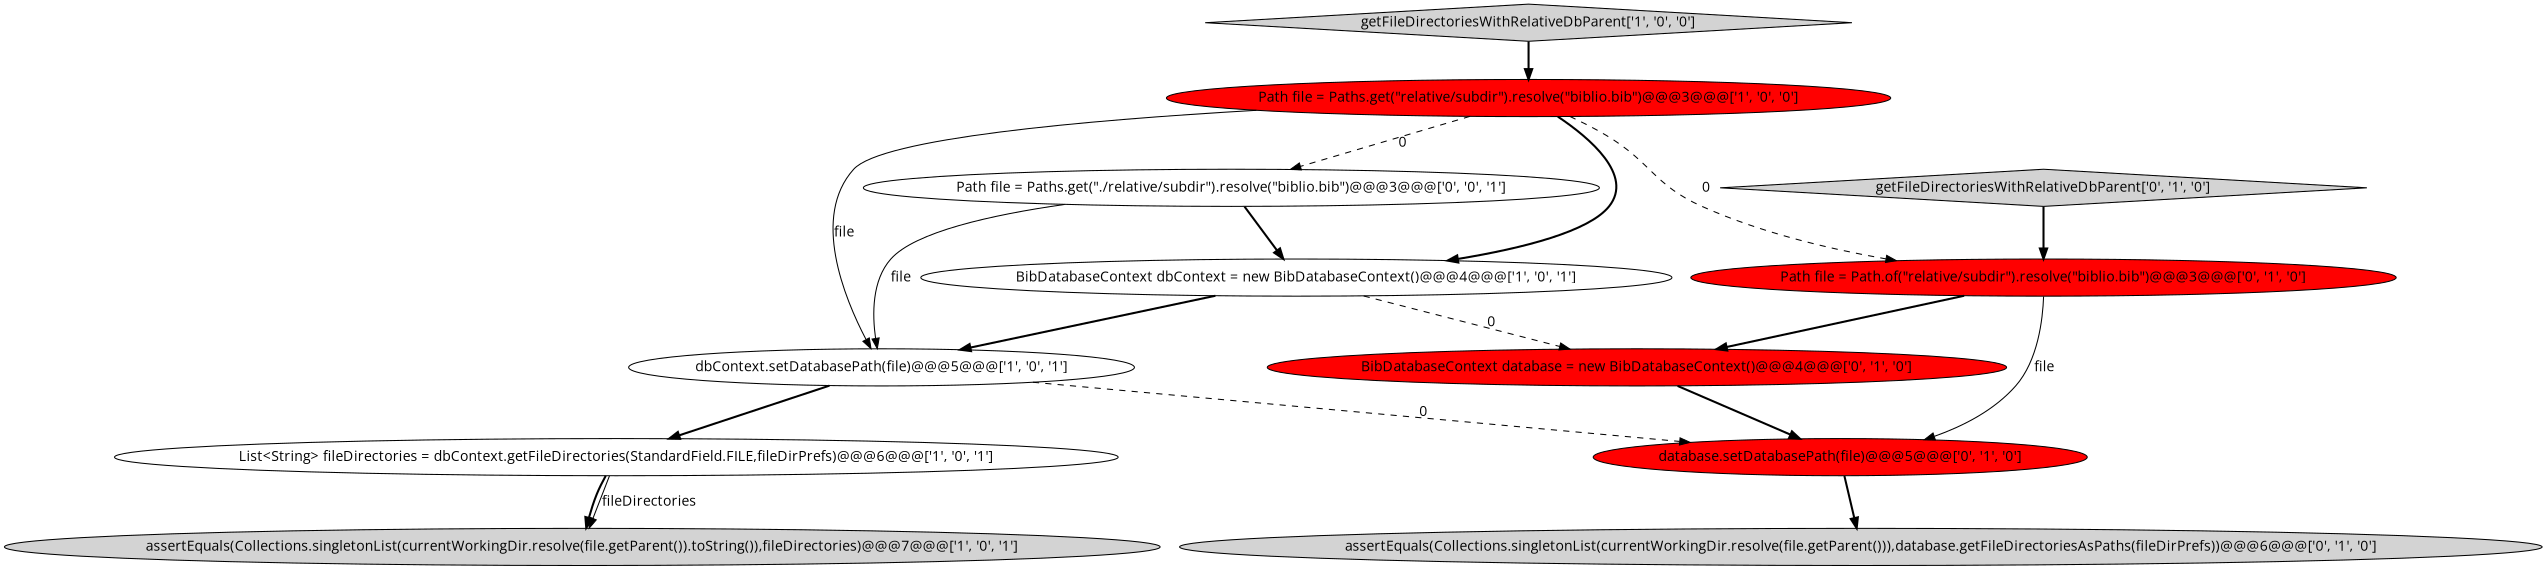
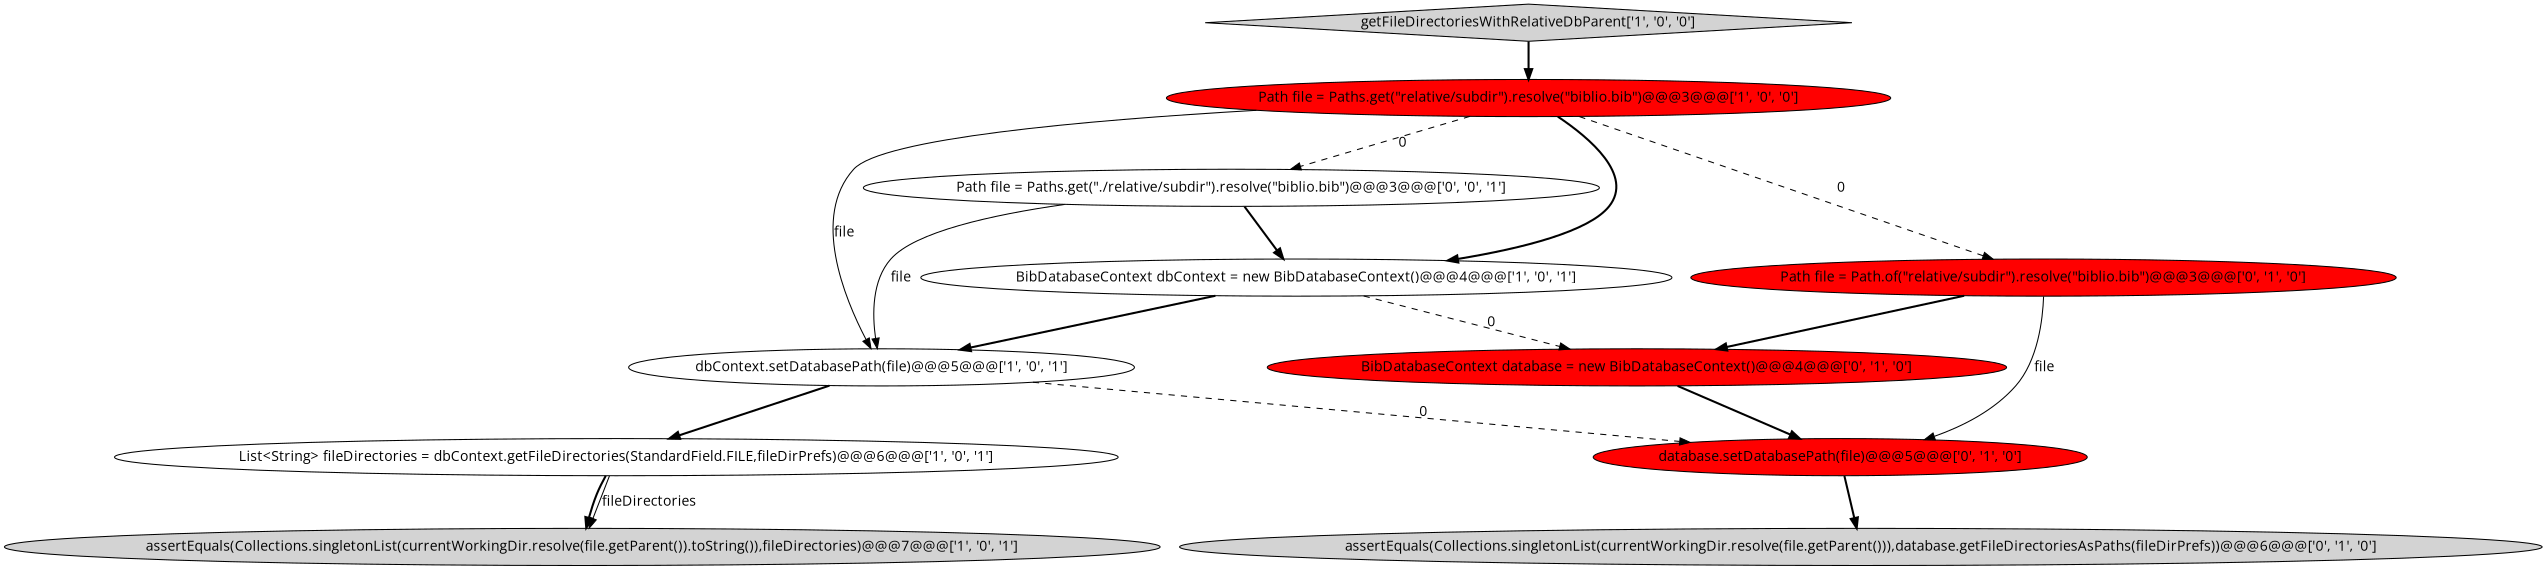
(2044, 188) -> none
